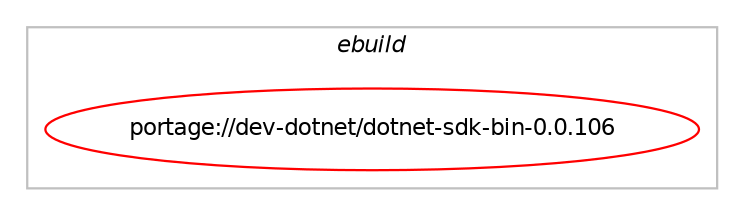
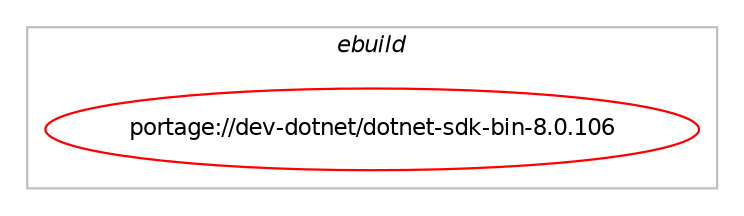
(372, 129) -> (372, 129)
